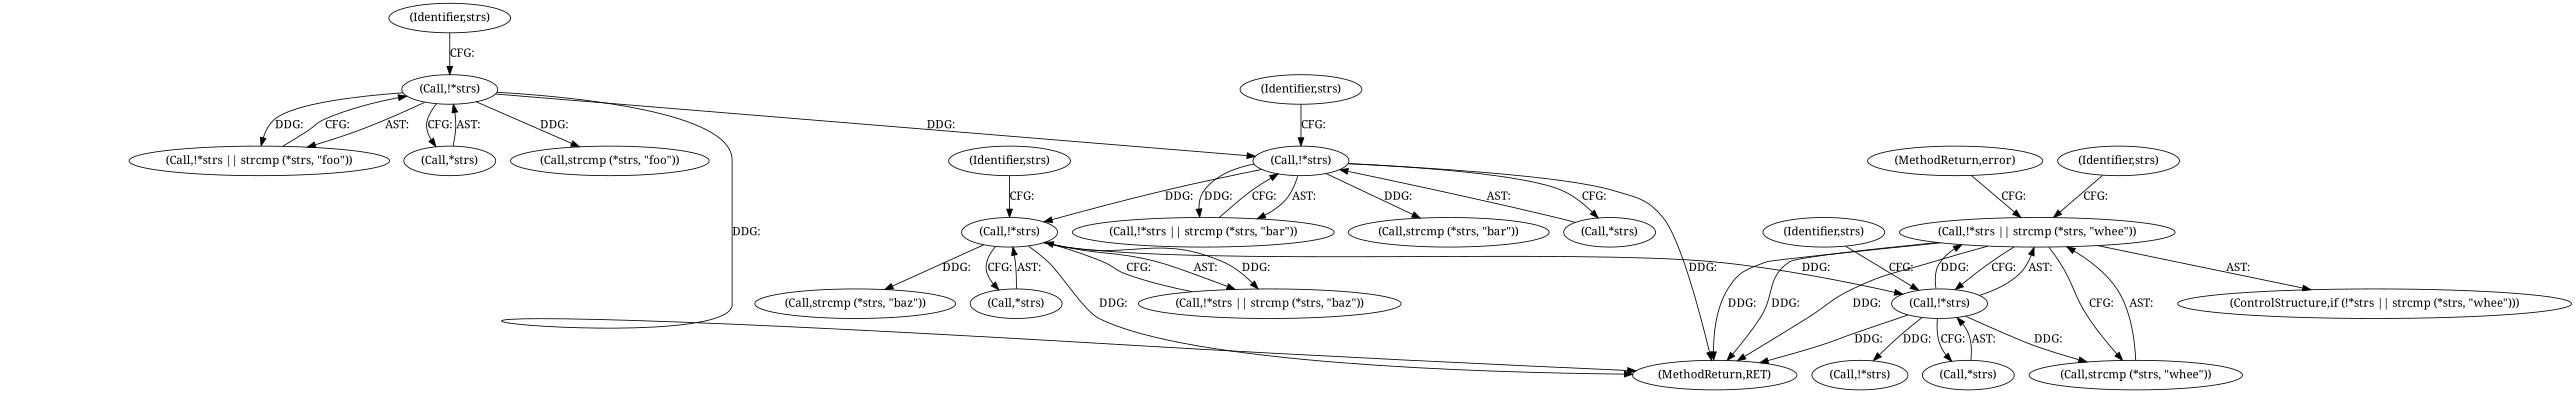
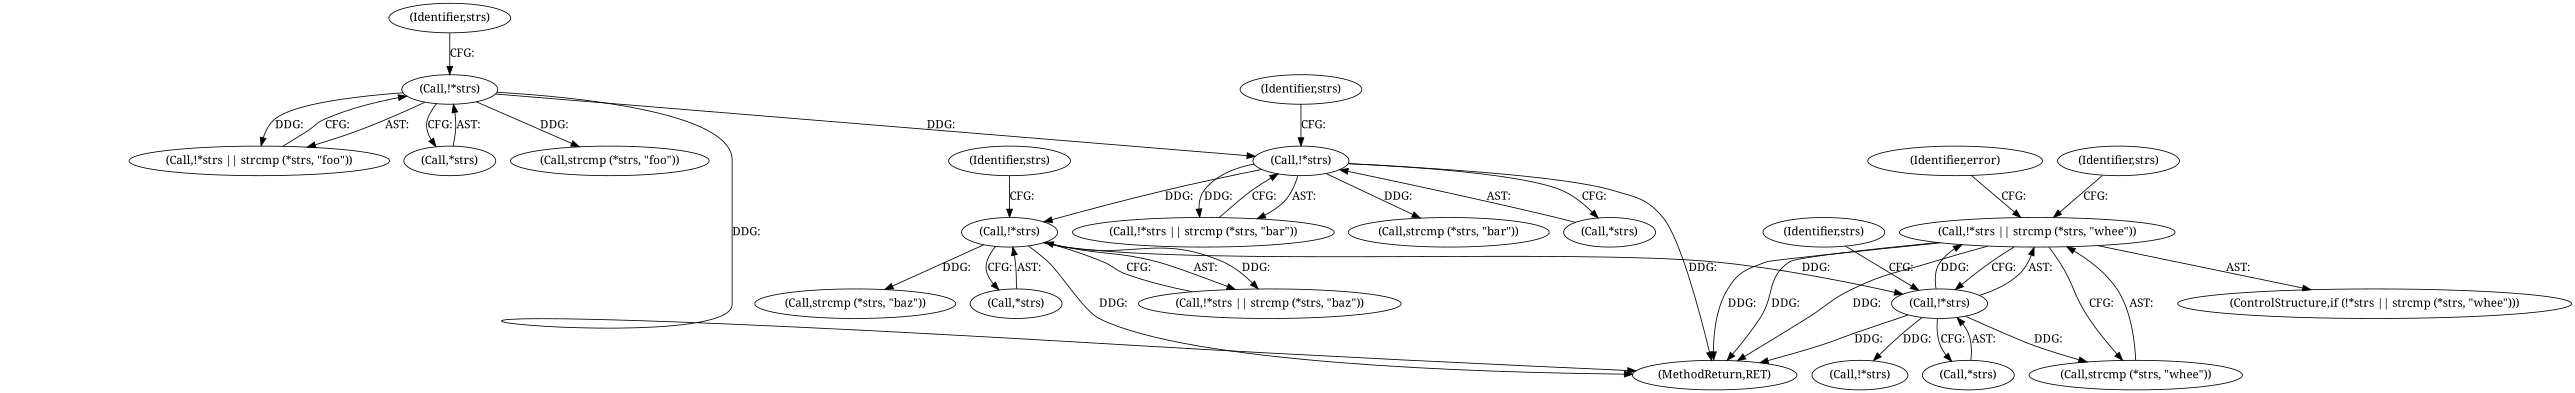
(1955, 161) -> (1955, 161)
